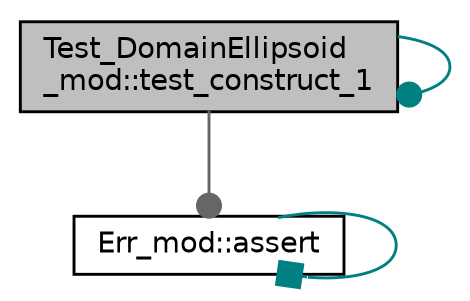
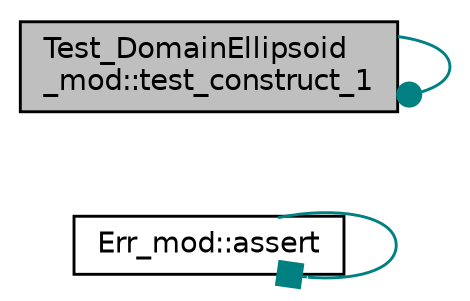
(209, 152) -> none
